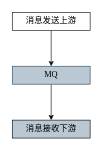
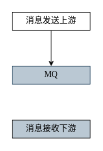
(51, 114) -> none
